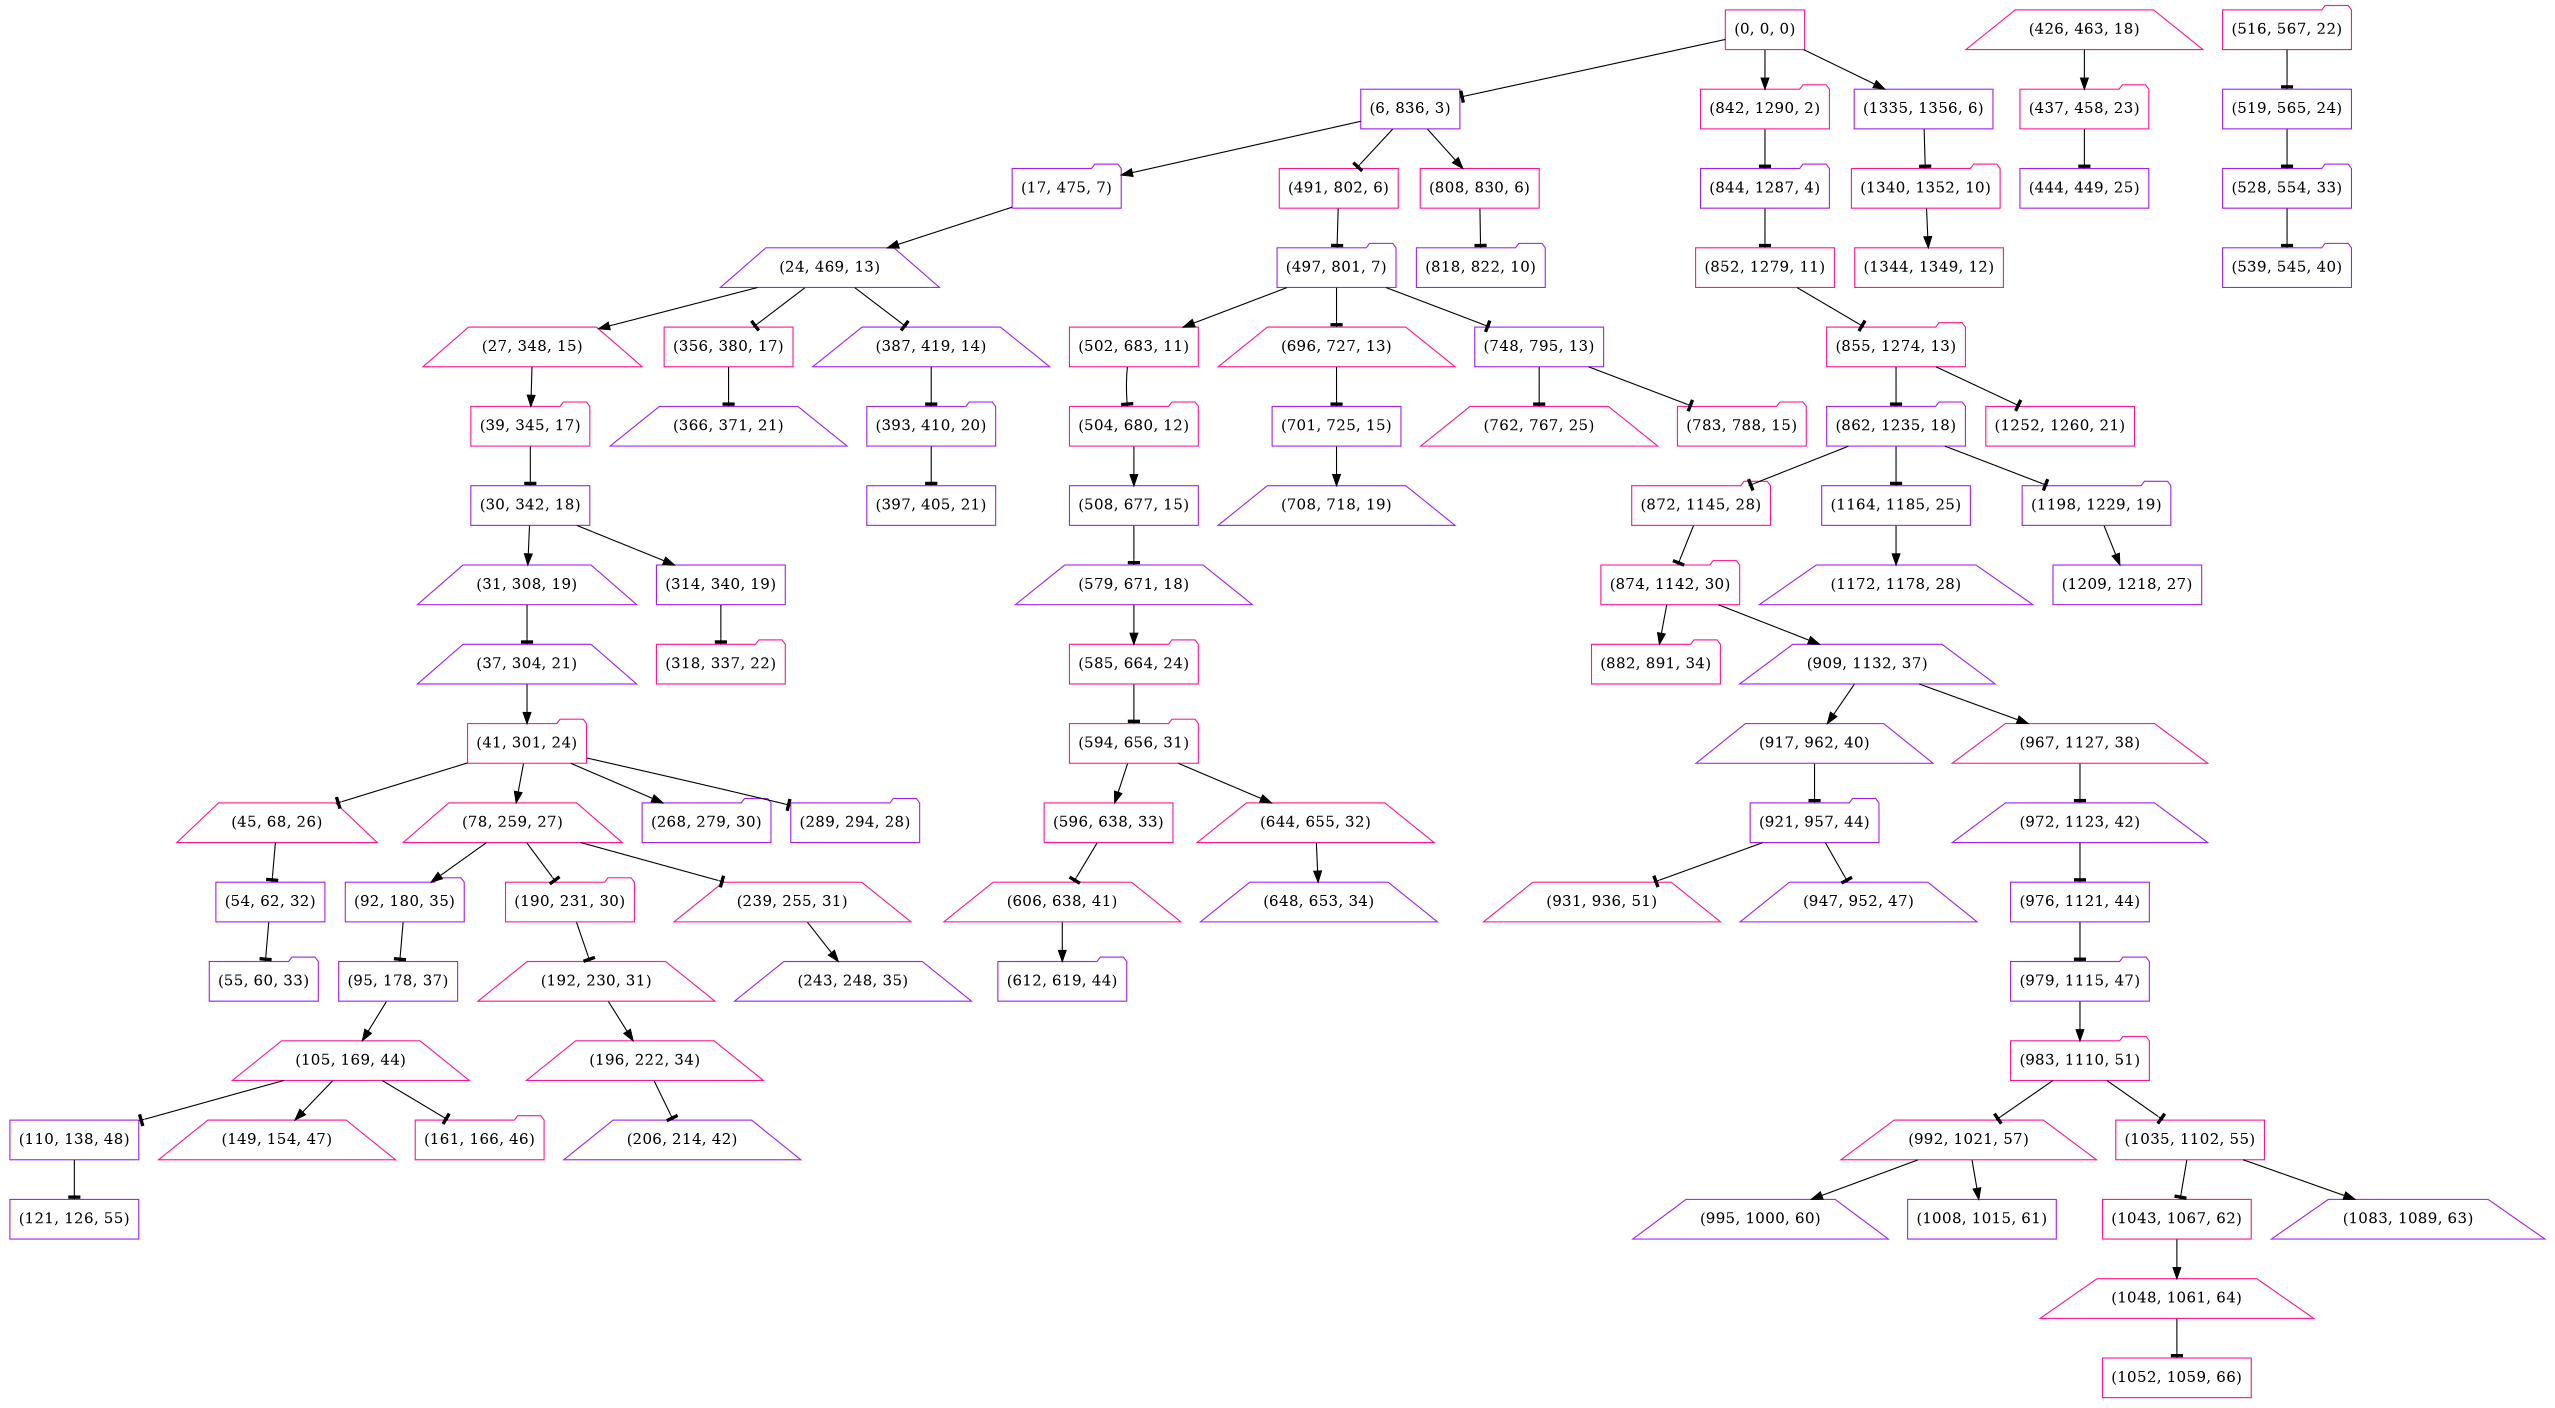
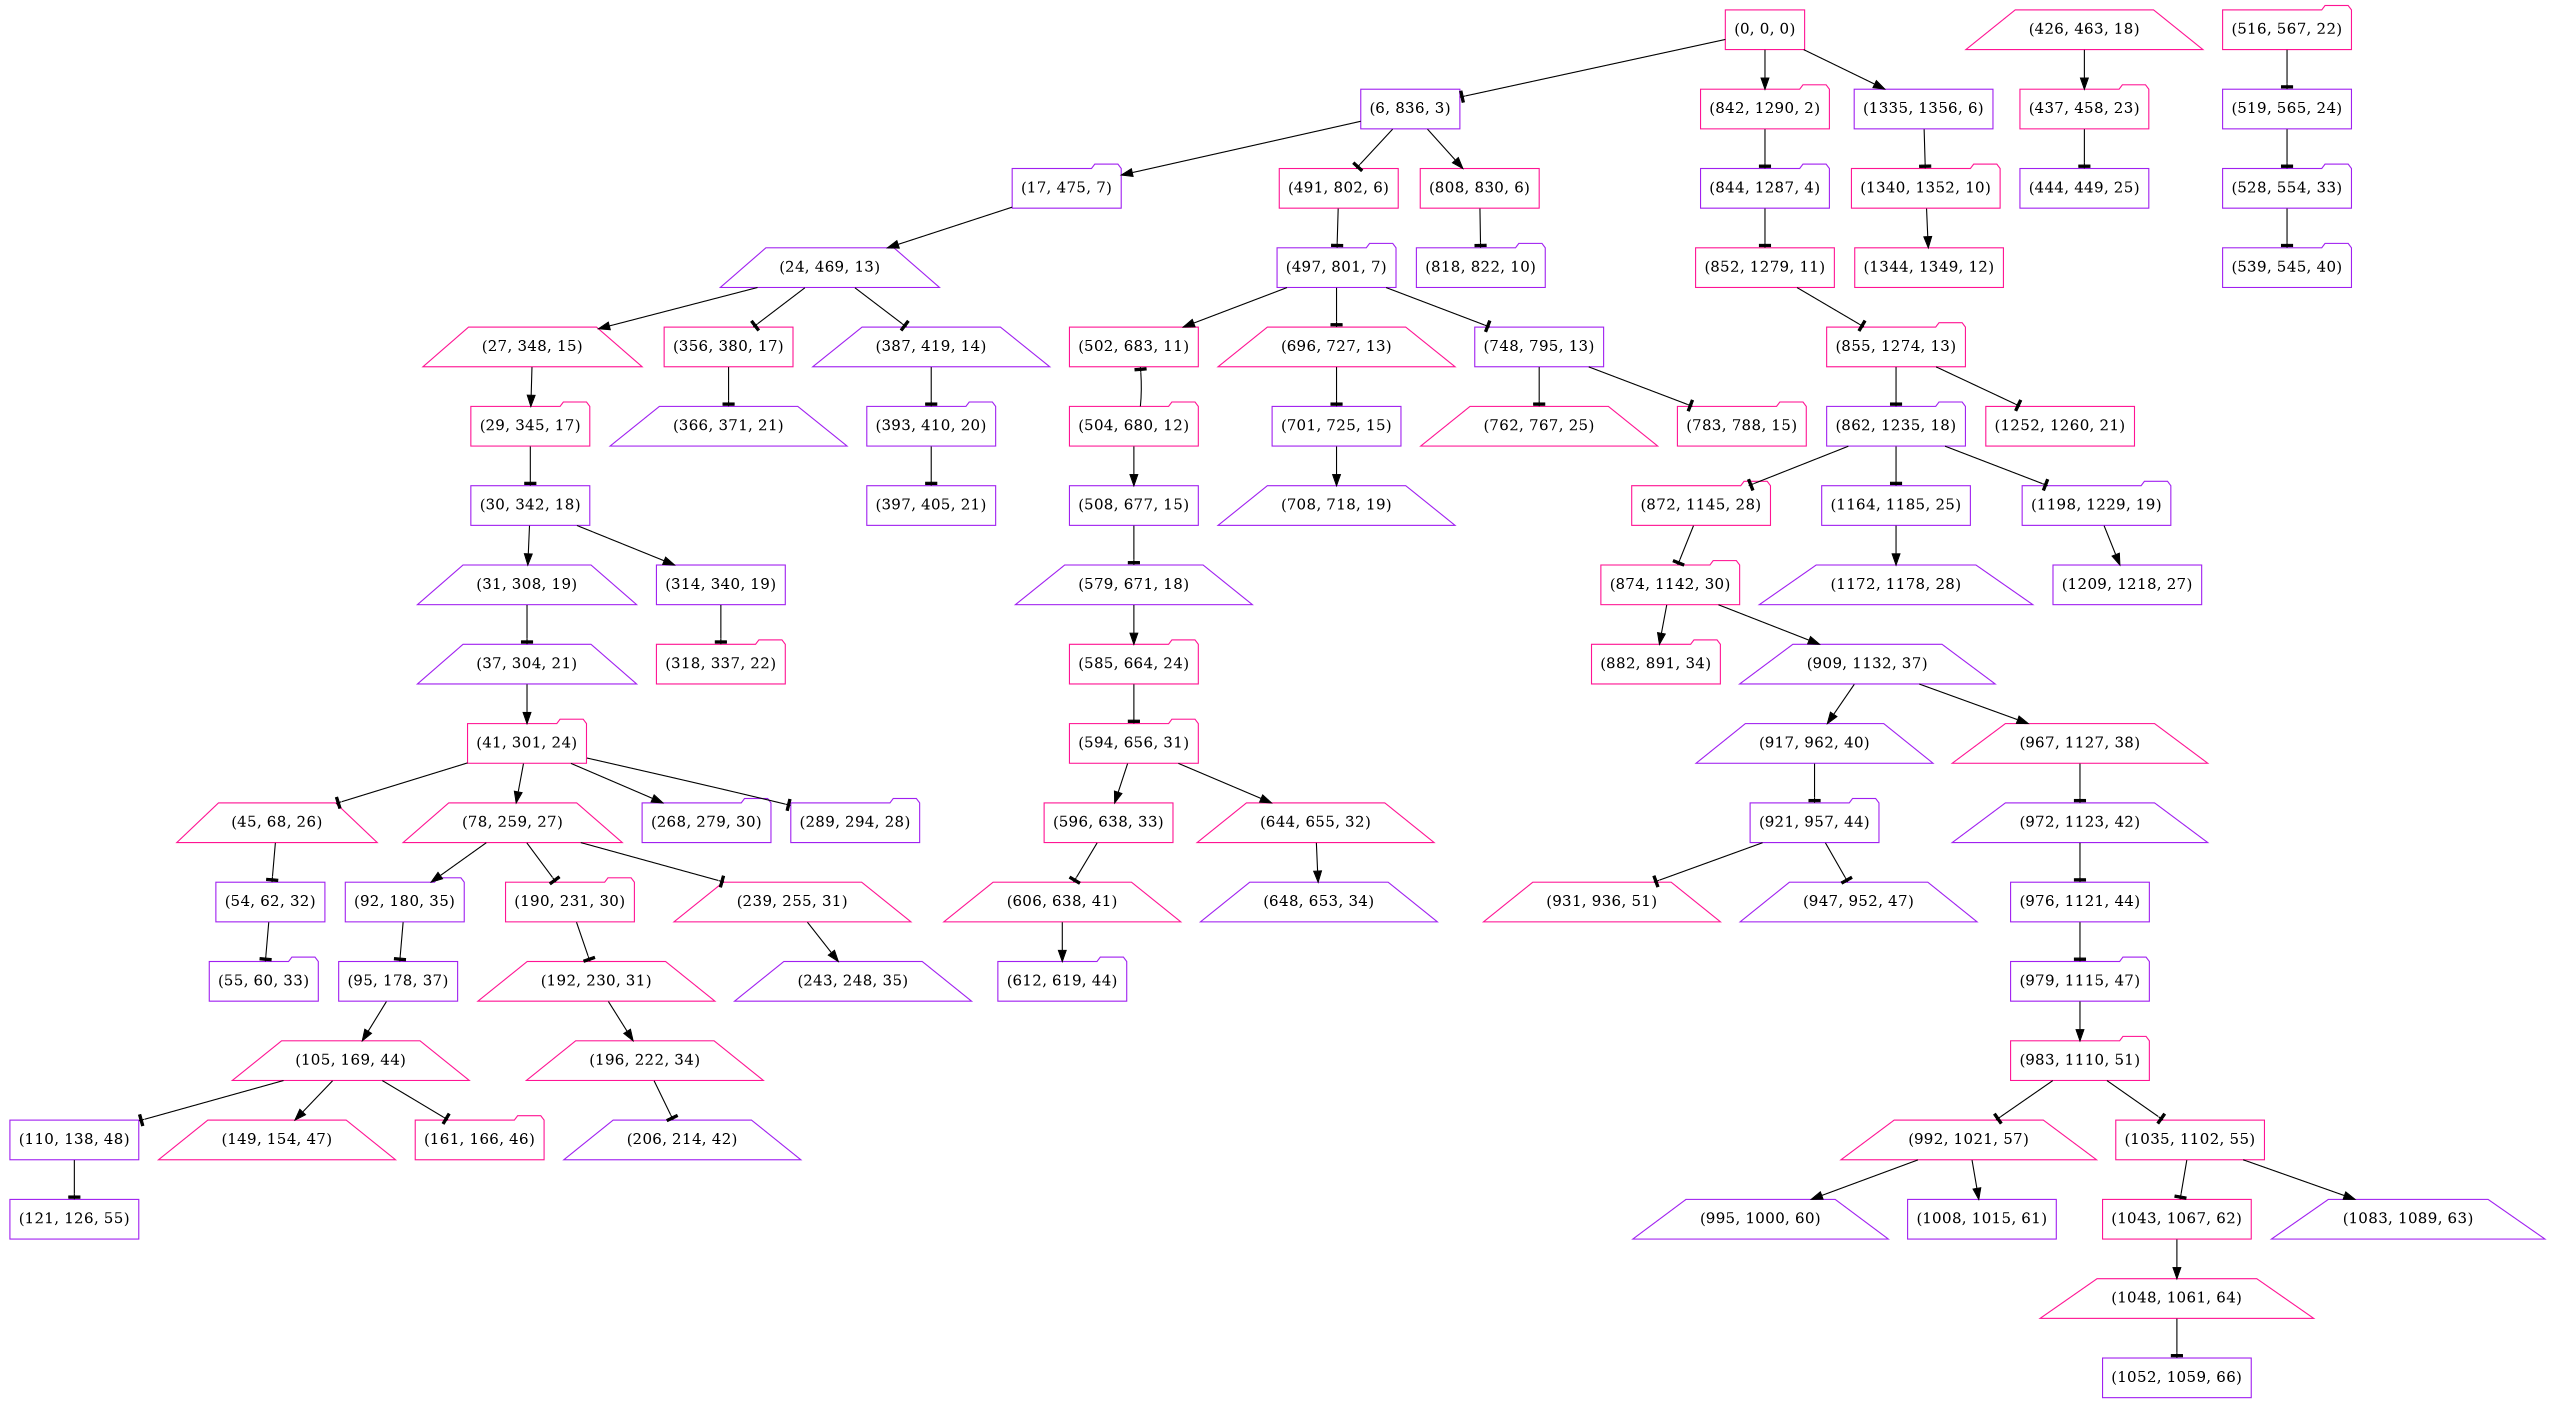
(1126, 384) -> (1141, 389)
(530, 426) -> (530, 426)
(2177, 1378) -> (2177, 1378)
